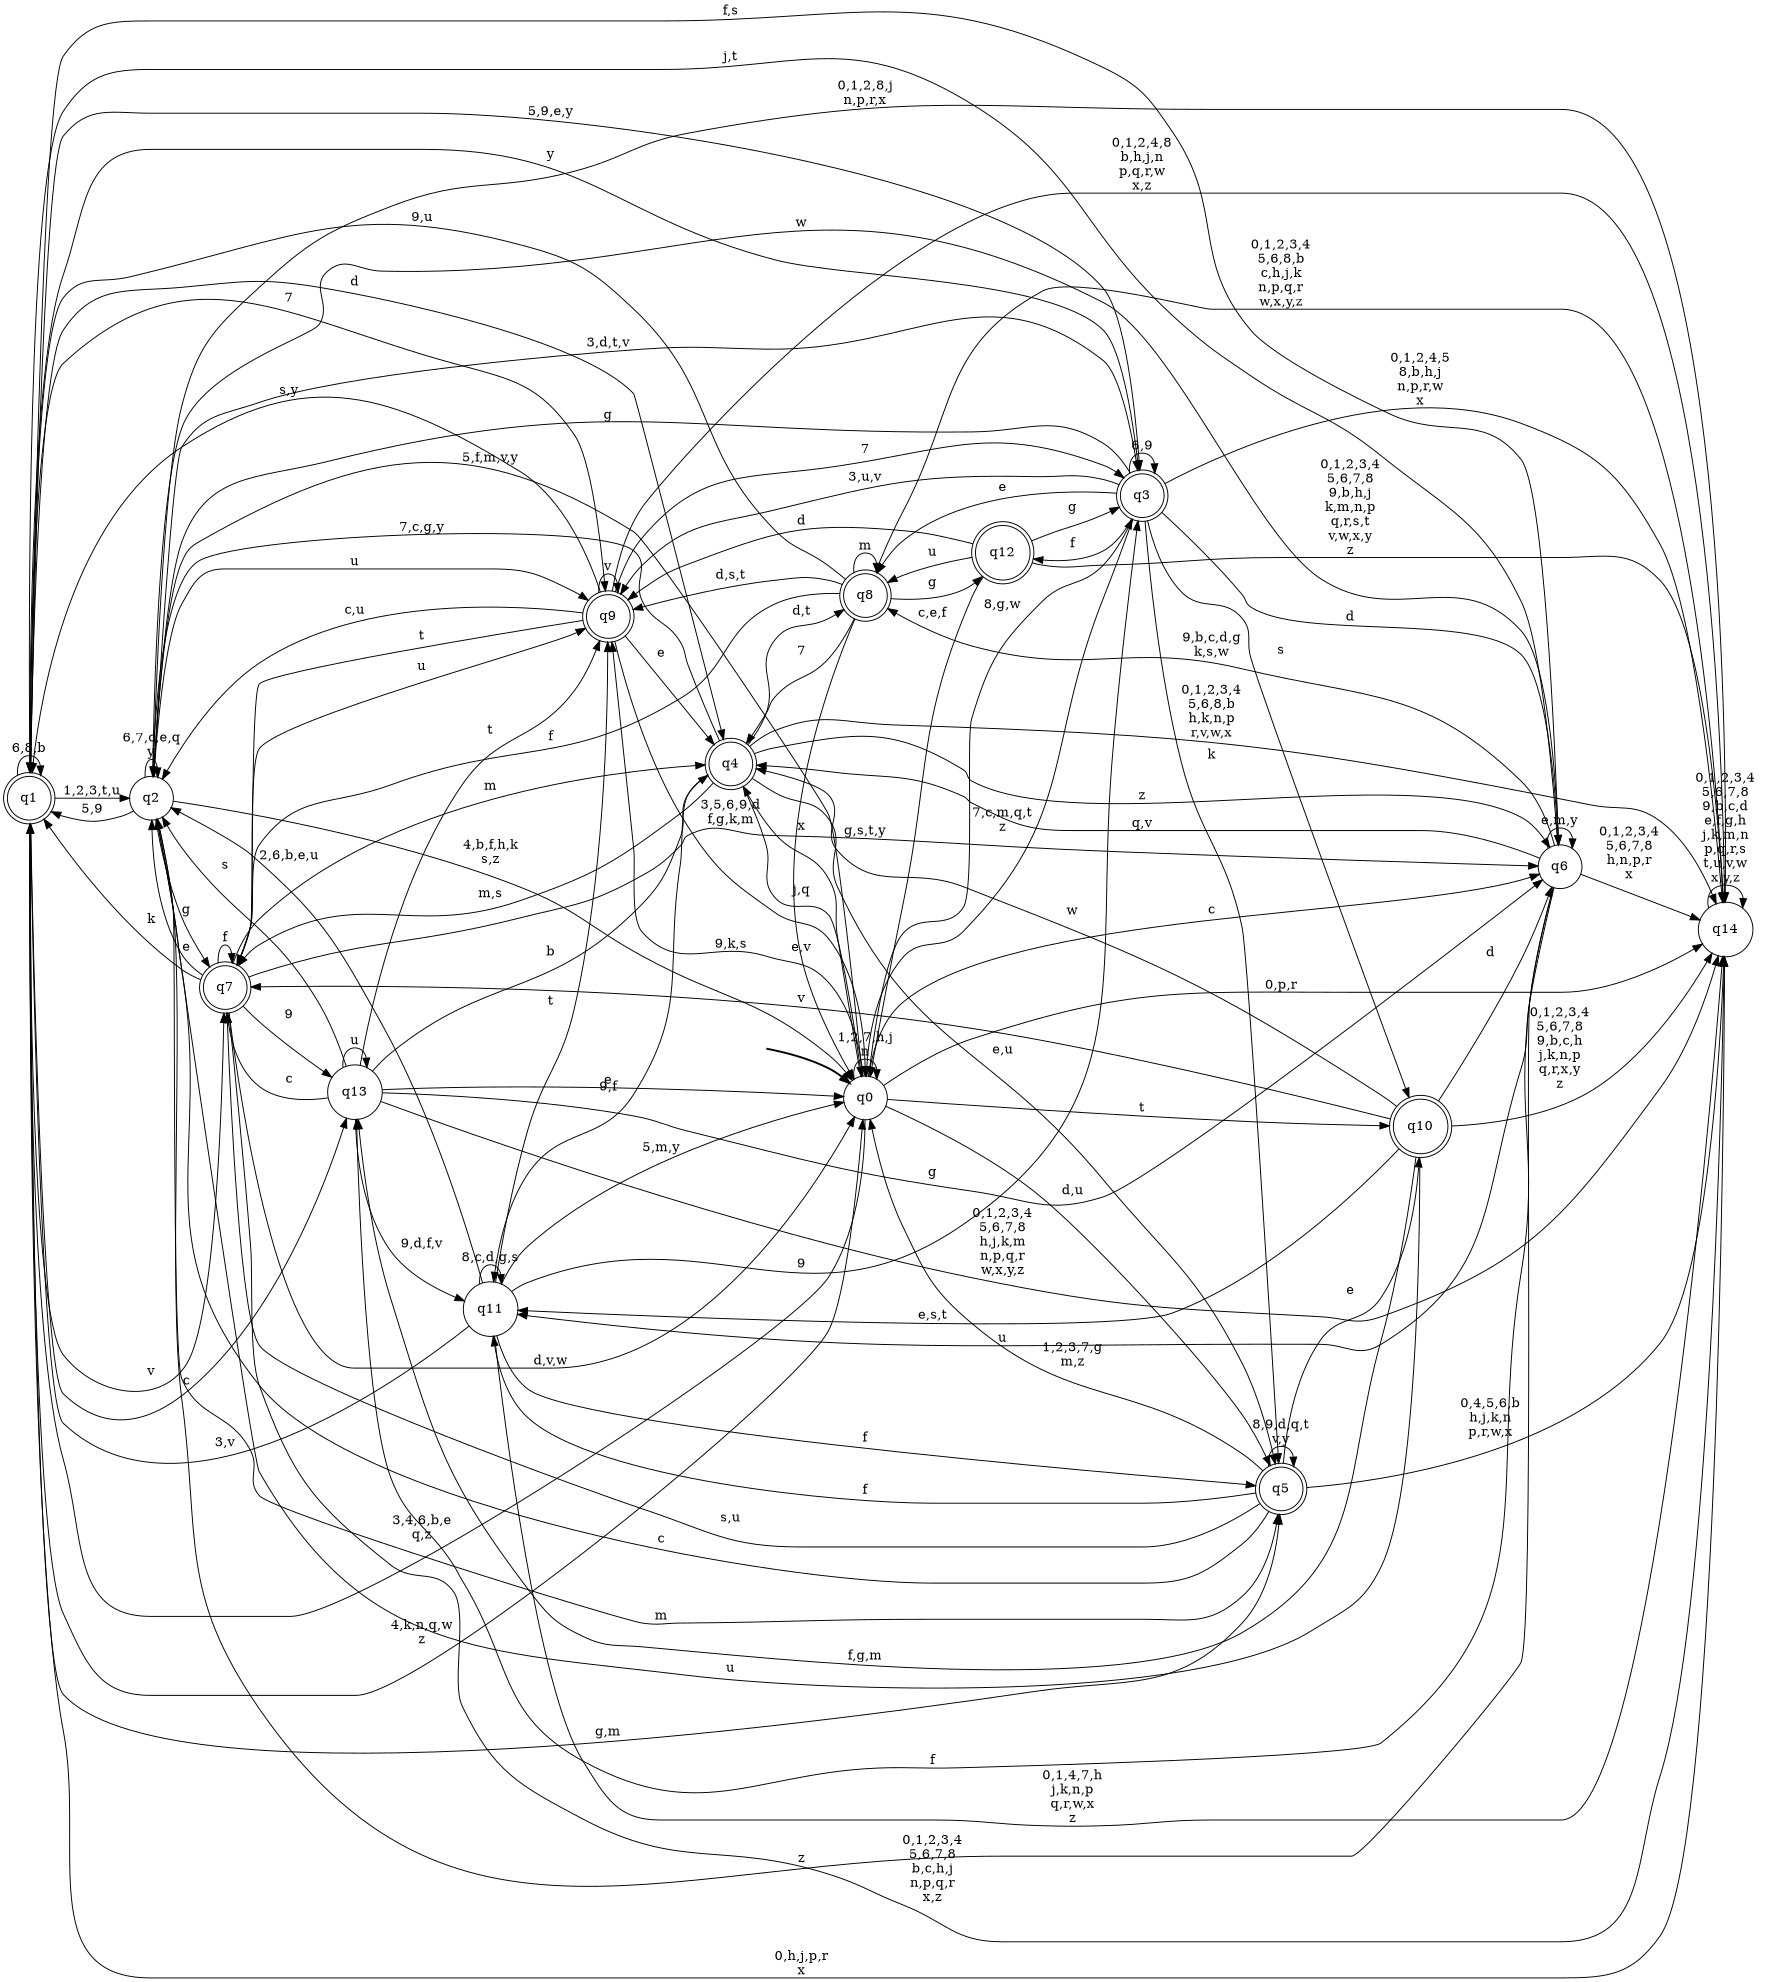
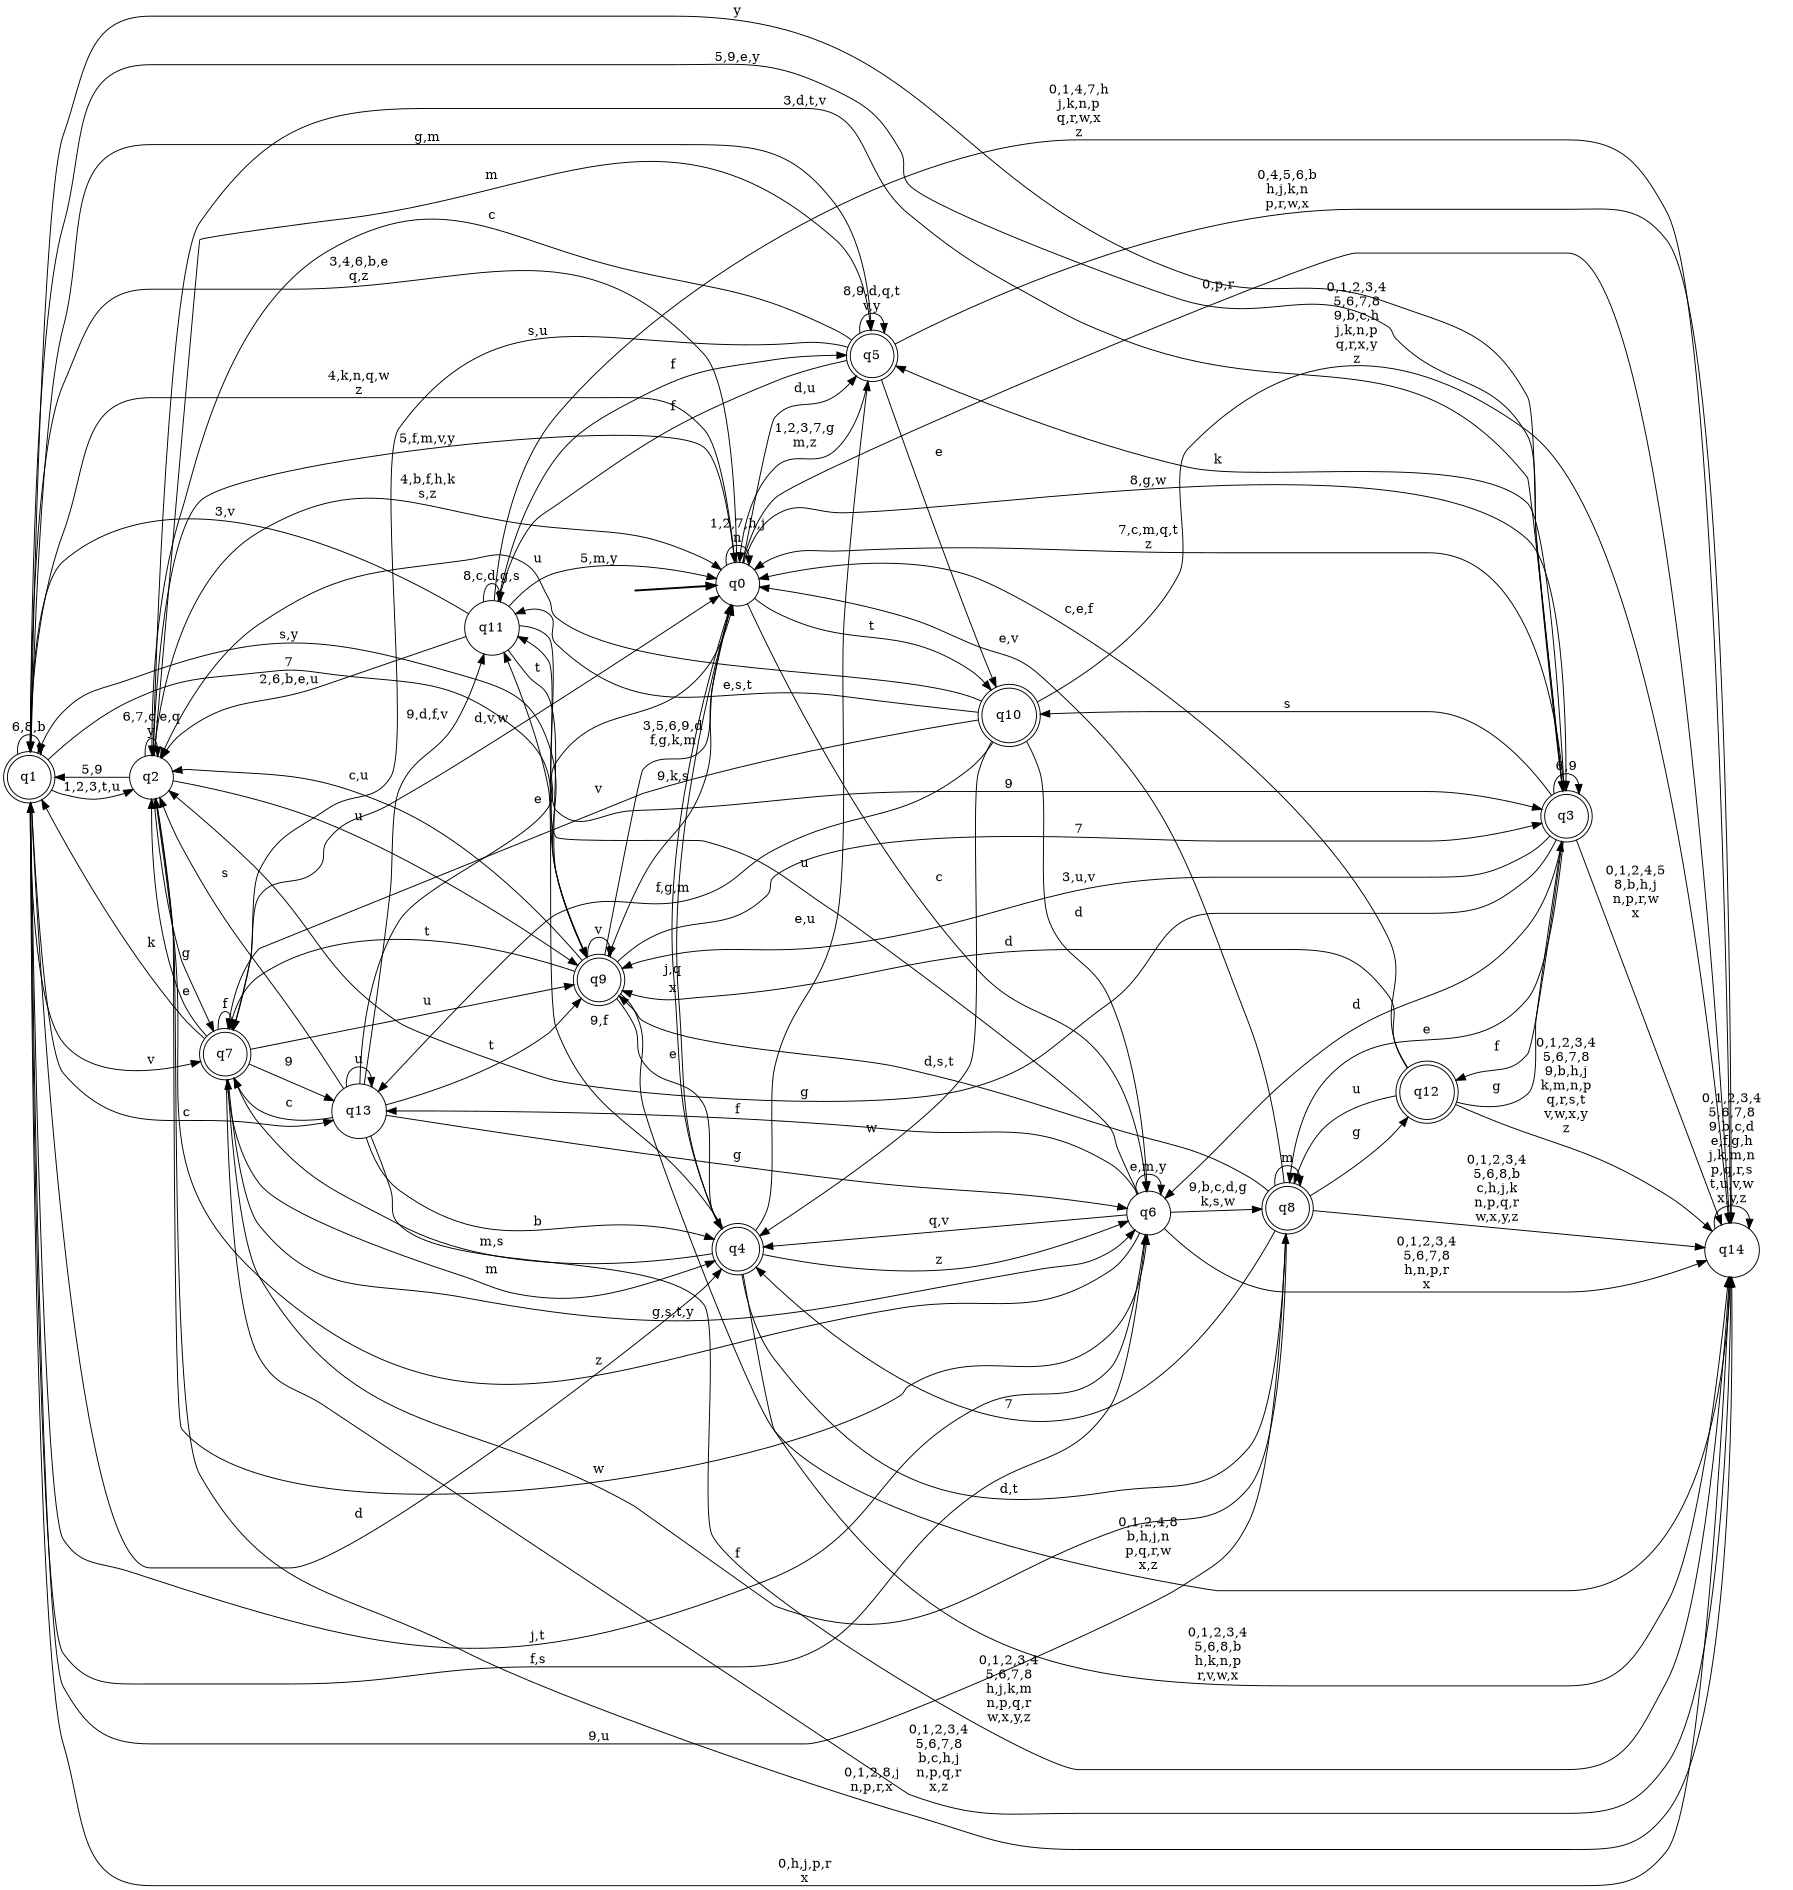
(417, 535) -> none
